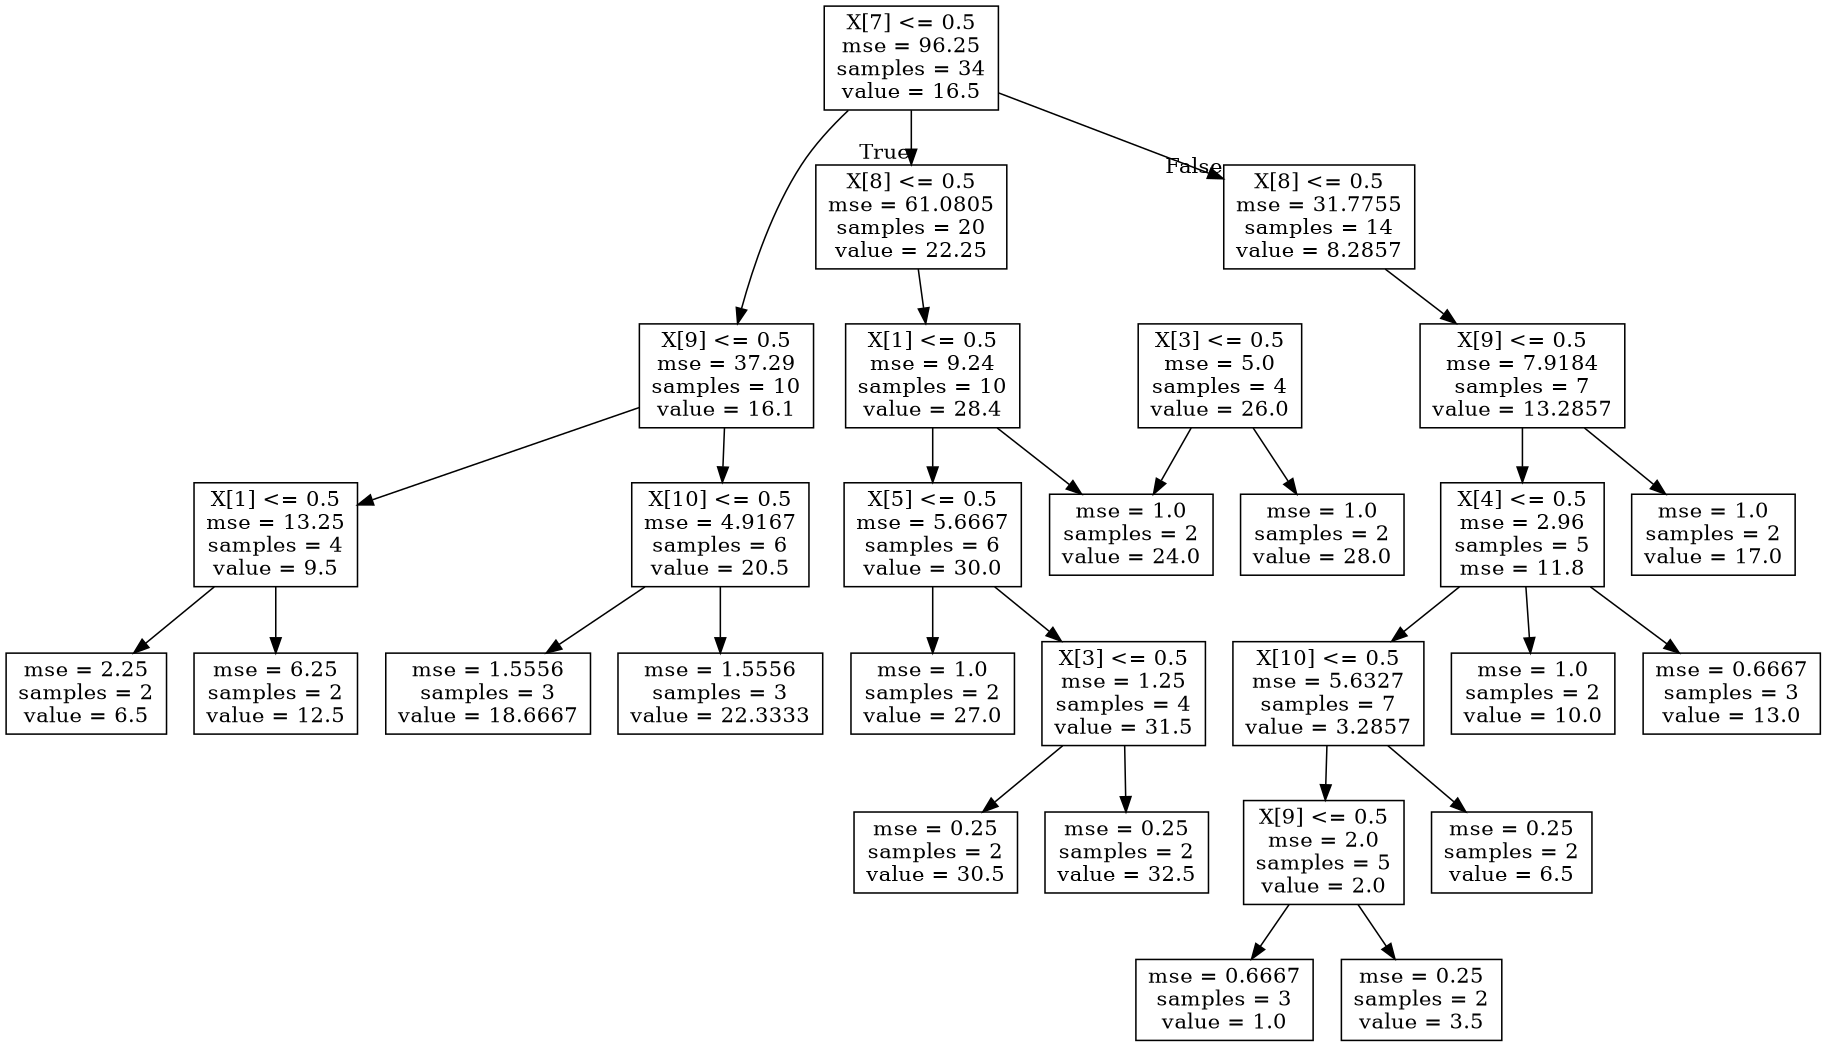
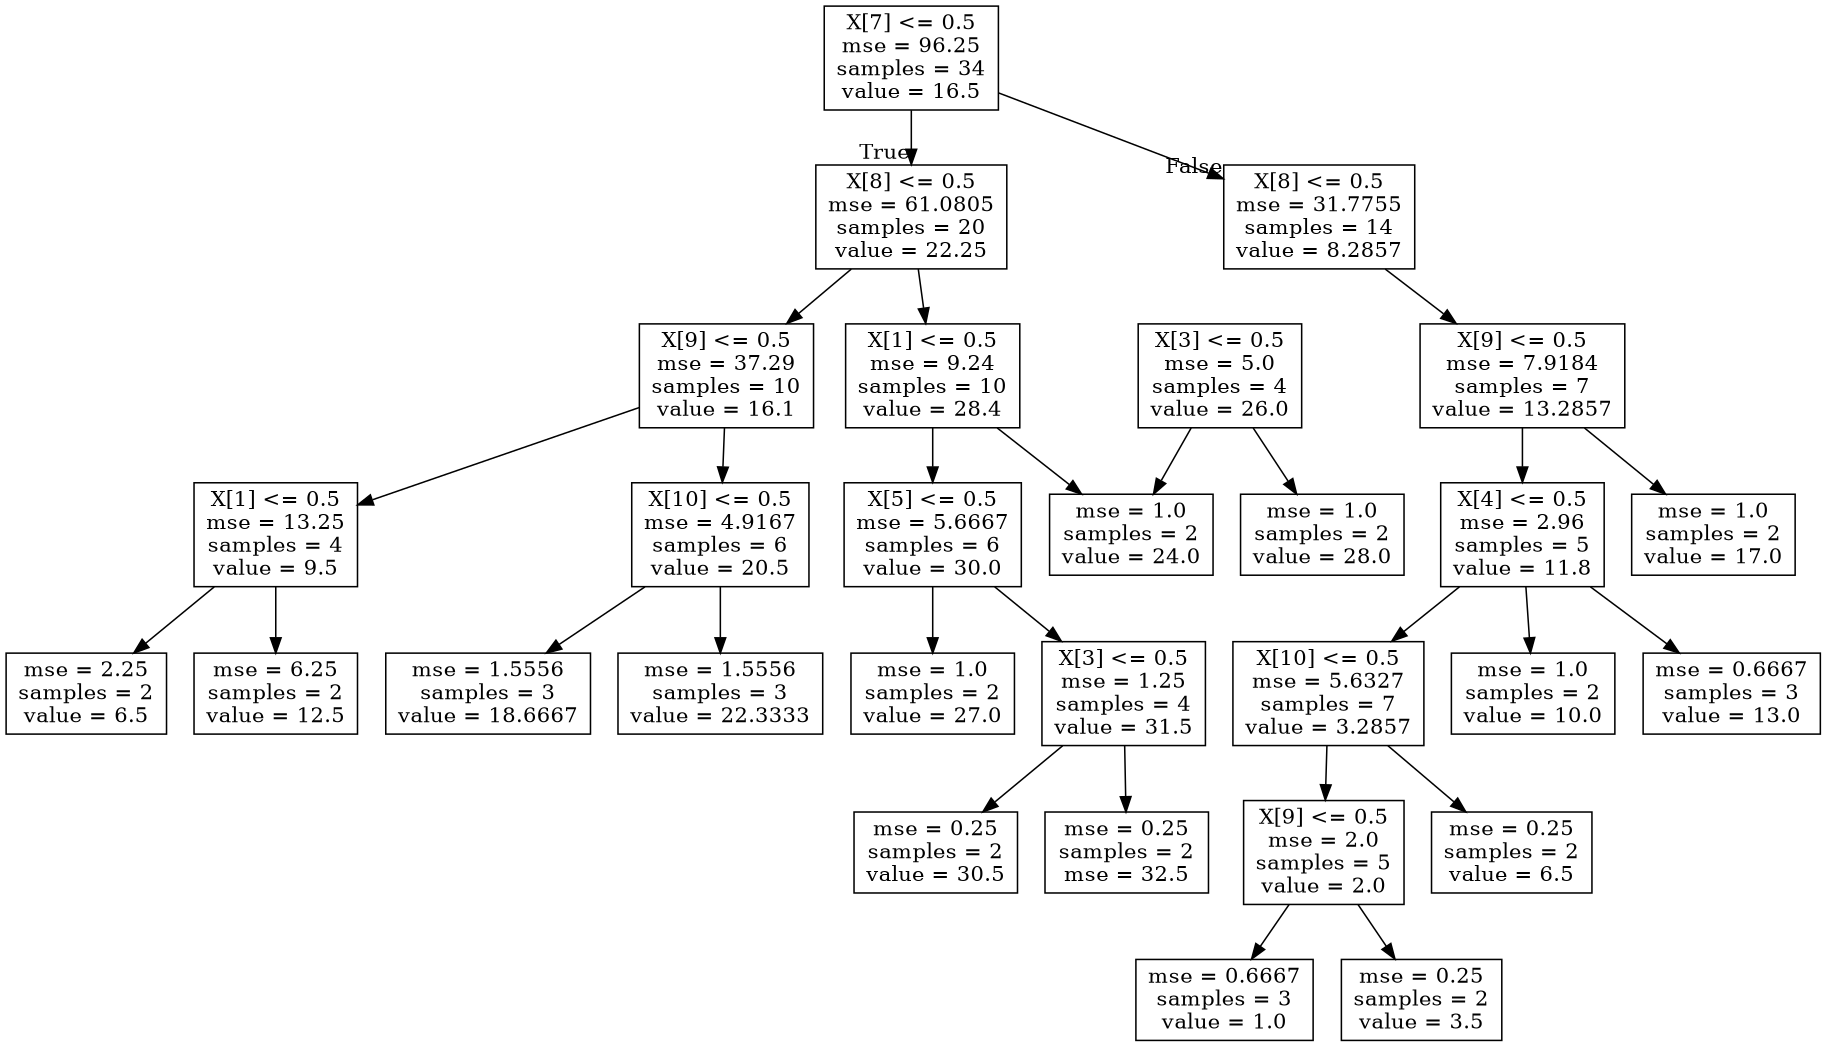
(781, 201) -> (825, 291)
(1522, 535) -> (1522, 535)
(1127, 852) -> (1127, 852)
